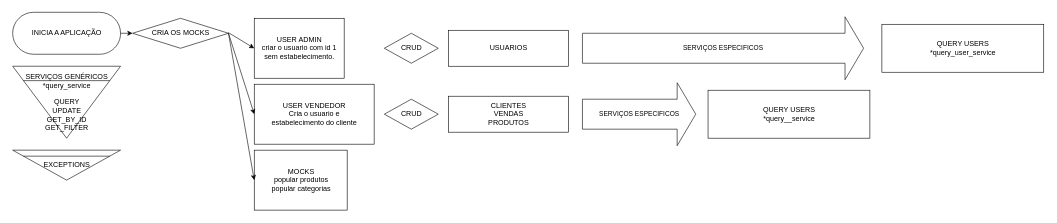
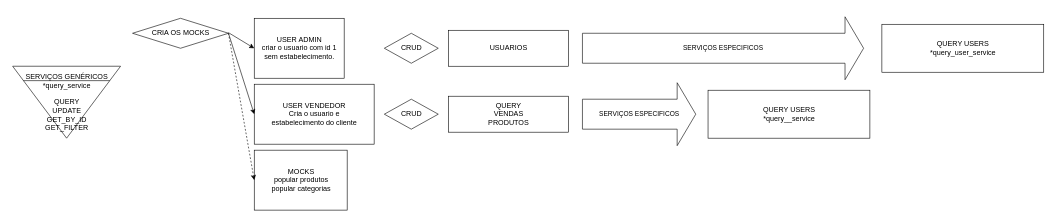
(66, 33) -> none
(122, 33) -> none
(242, 110) -> (242, 110)
(509, 114) -> (509, 114)
(66, 165) -> none
